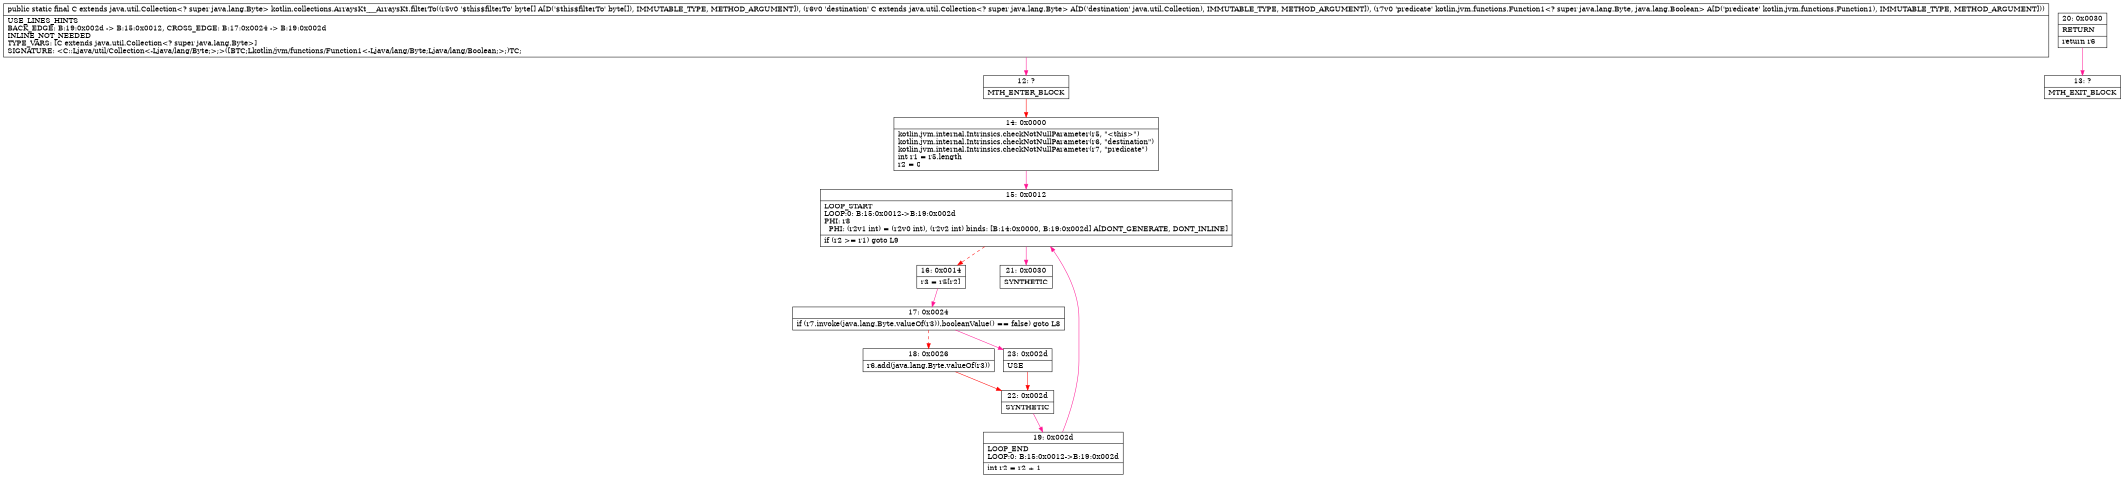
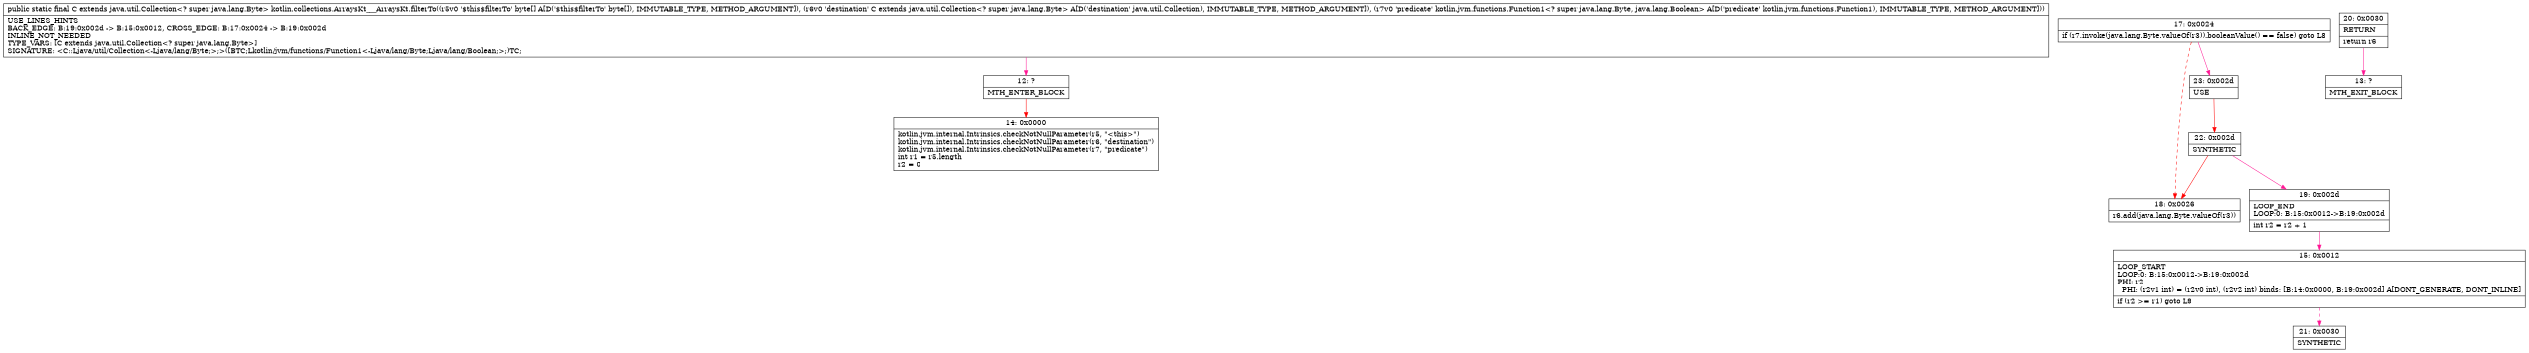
(1026, 177) -> none
(839, 221) -> (2132, 282)
(1026, 253) -> (2319, 314)
(941, 277) -> none
(976, 380) -> (2196, 175)
